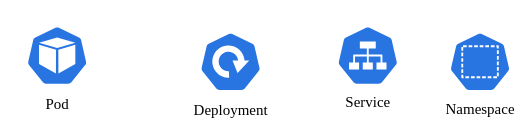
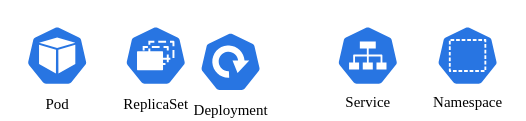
none -> (156, 56)
(481, 62) -> (468, 56)
